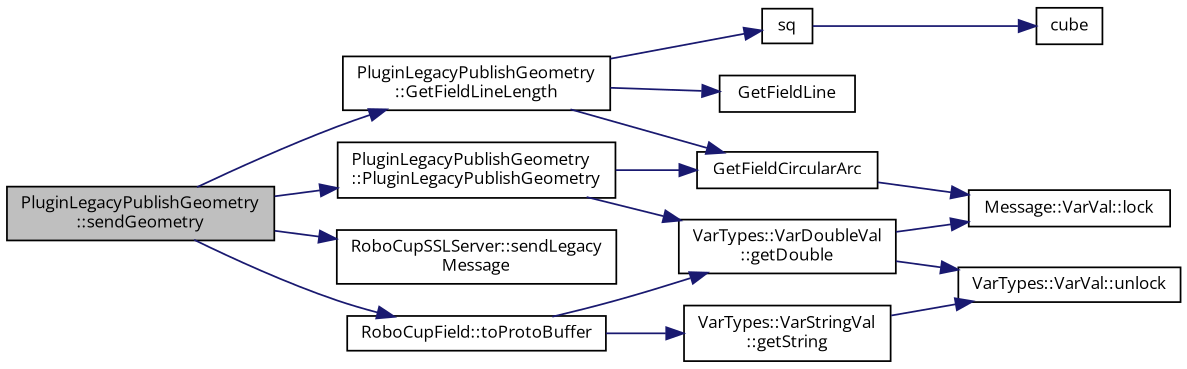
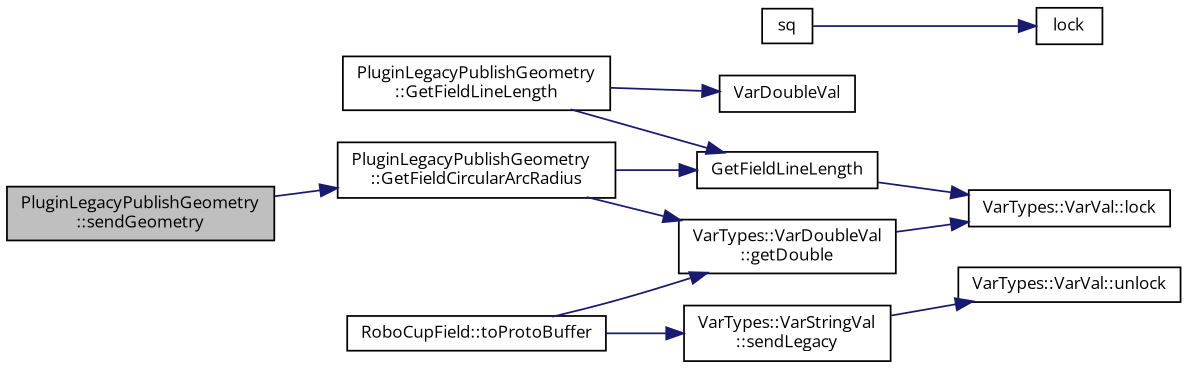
(1069, 26) -> (1069, 26)
(677, 46) -> none
(787, 94) -> (787, 94)
(283, 149) -> none
(477, 170) -> (477, 170)
(787, 170) -> (787, 170)
(1069, 208) -> (1069, 208)
(477, 257) -> none
(918, 264) -> none
(284, 280) -> none
(787, 333) -> (787, 333)
